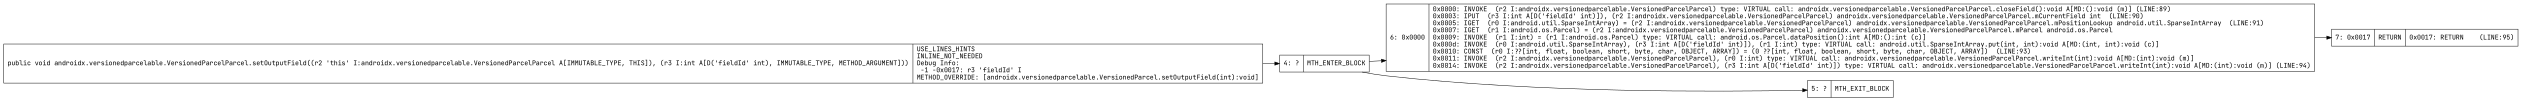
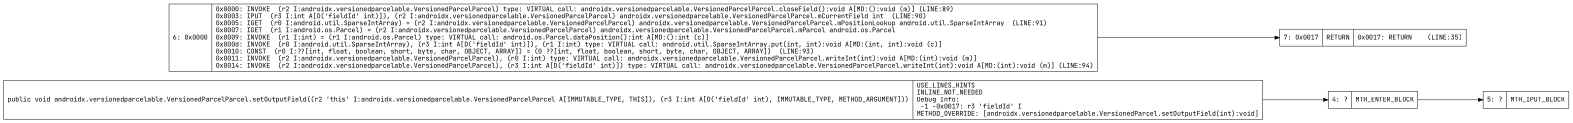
(2462, 37) -> (1410, 37)
(1375, 61) -> none
(1862, 89) -> (1538, 100)
